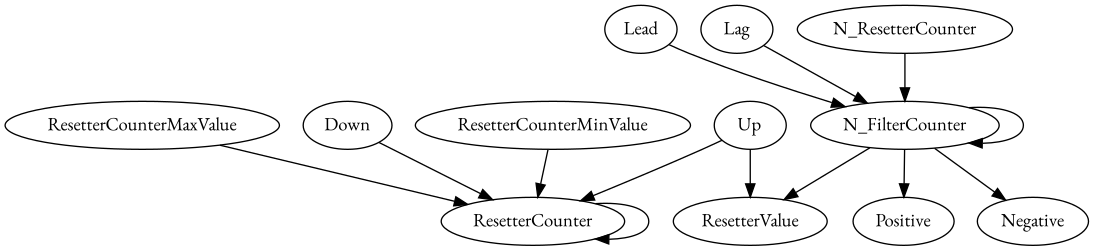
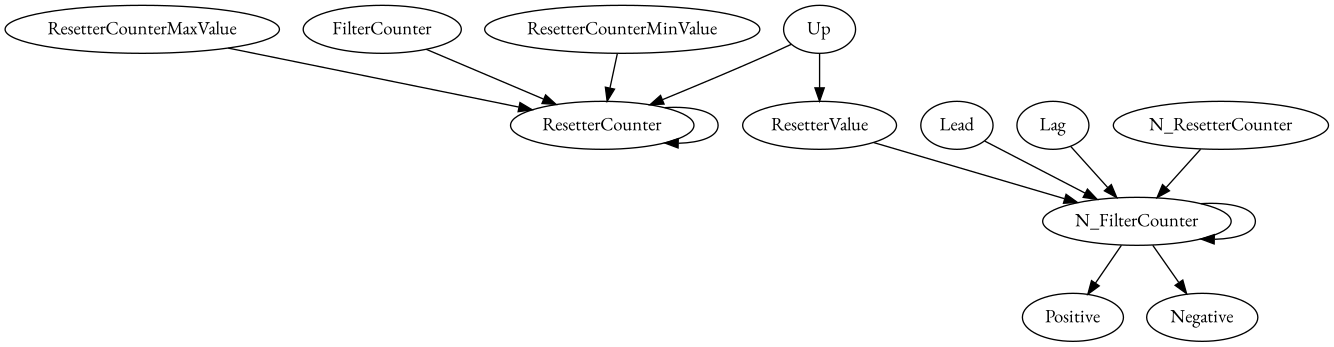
(348, 125) -> (382, 29)
(833, 170) -> (969, 171)
